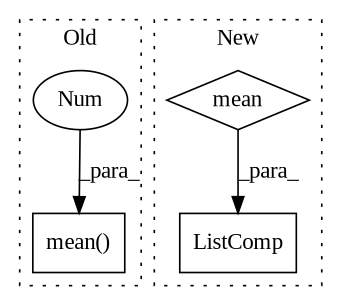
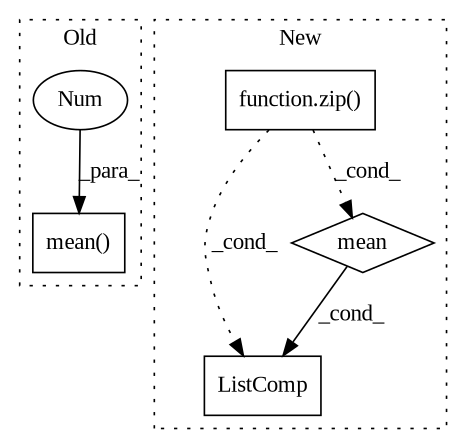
none -> (300, 100)
(268, 172) -> (351, 314)
